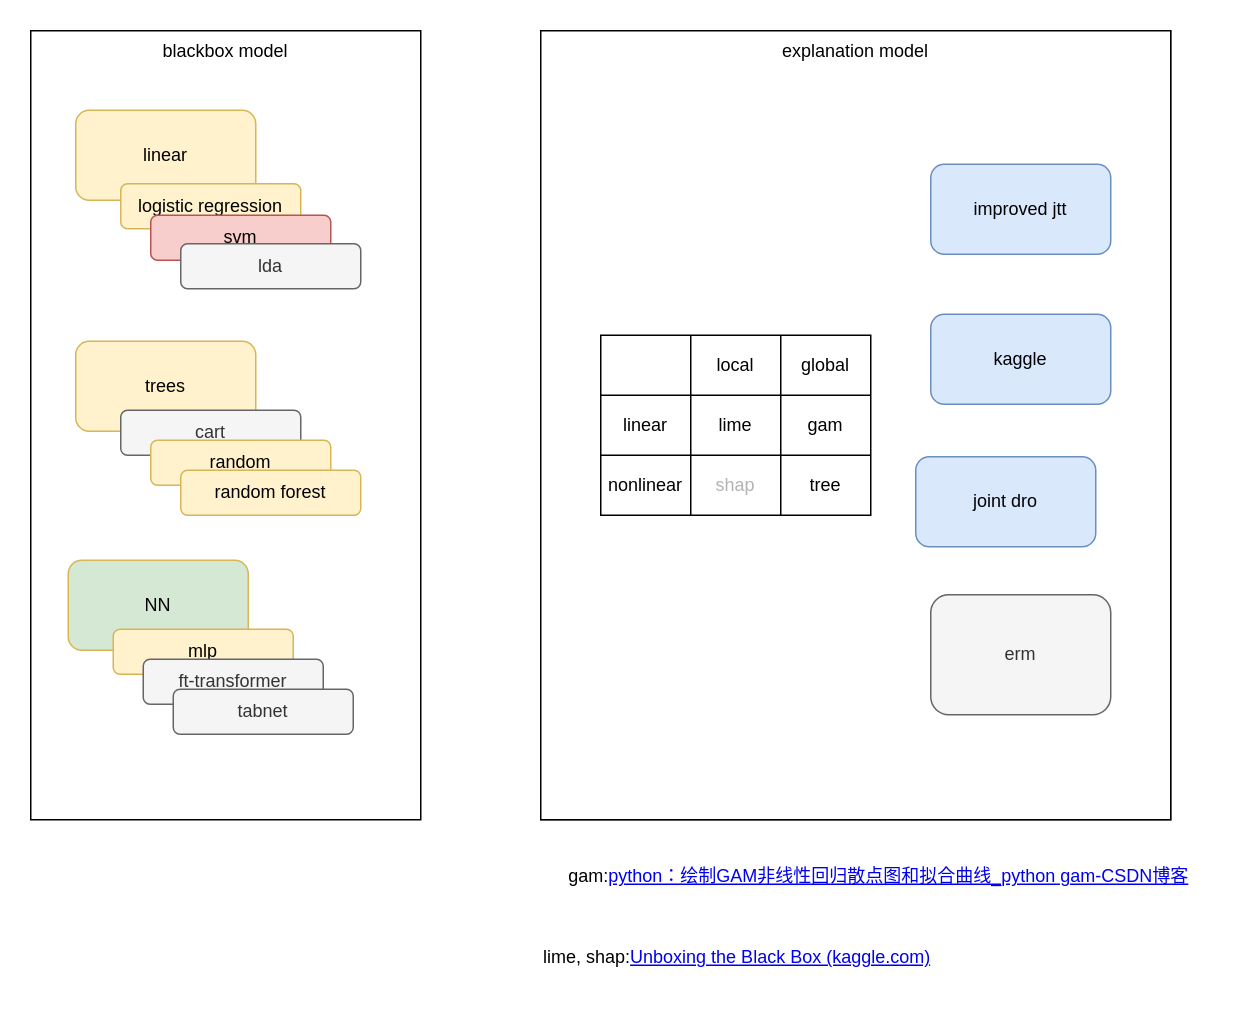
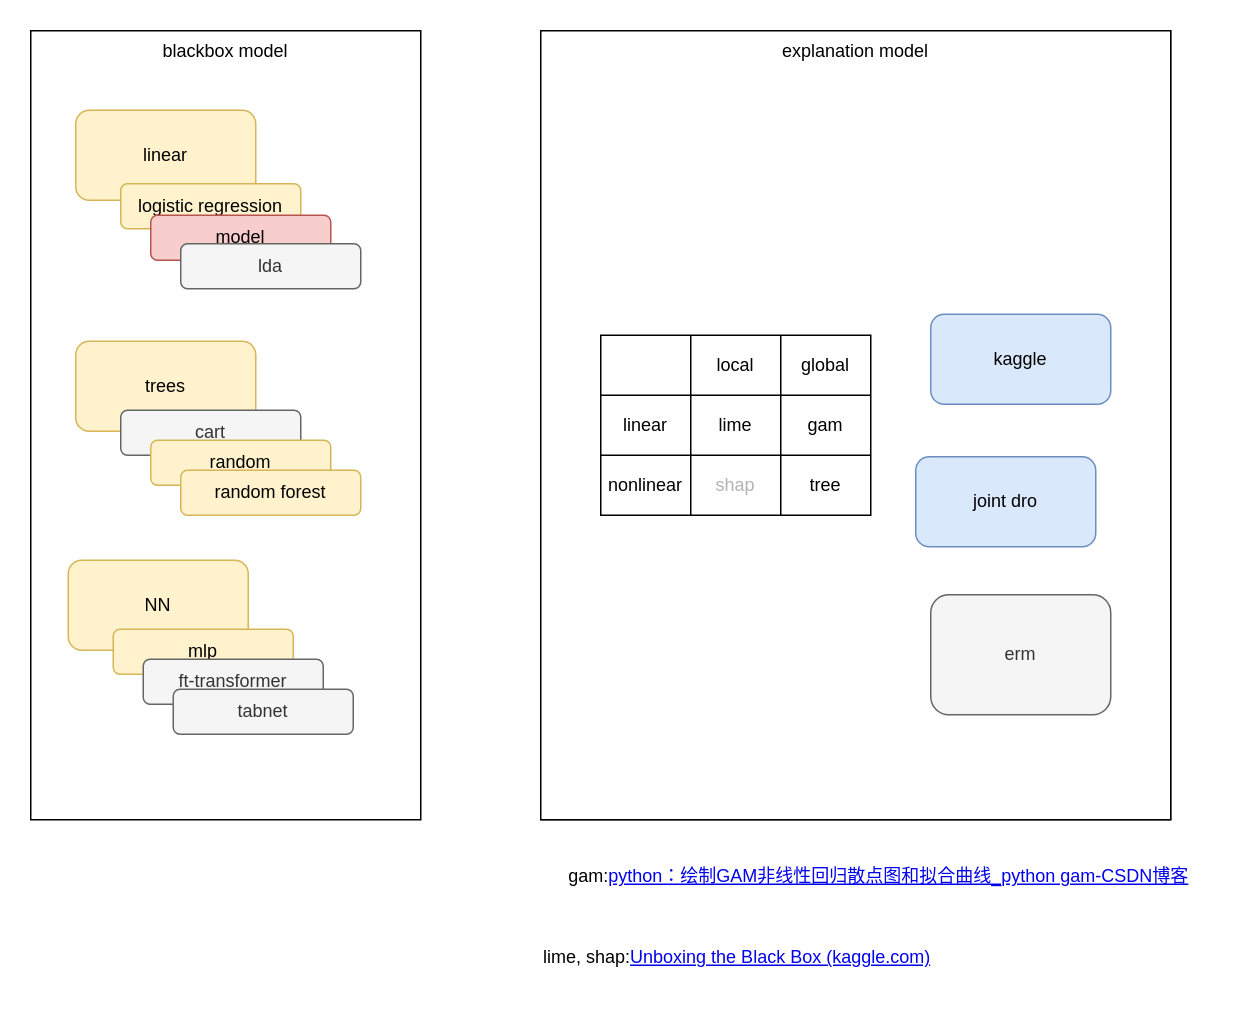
(1021, 209) -> none
(241, 238) -> (241, 238)
(158, 605) -> (158, 605)
